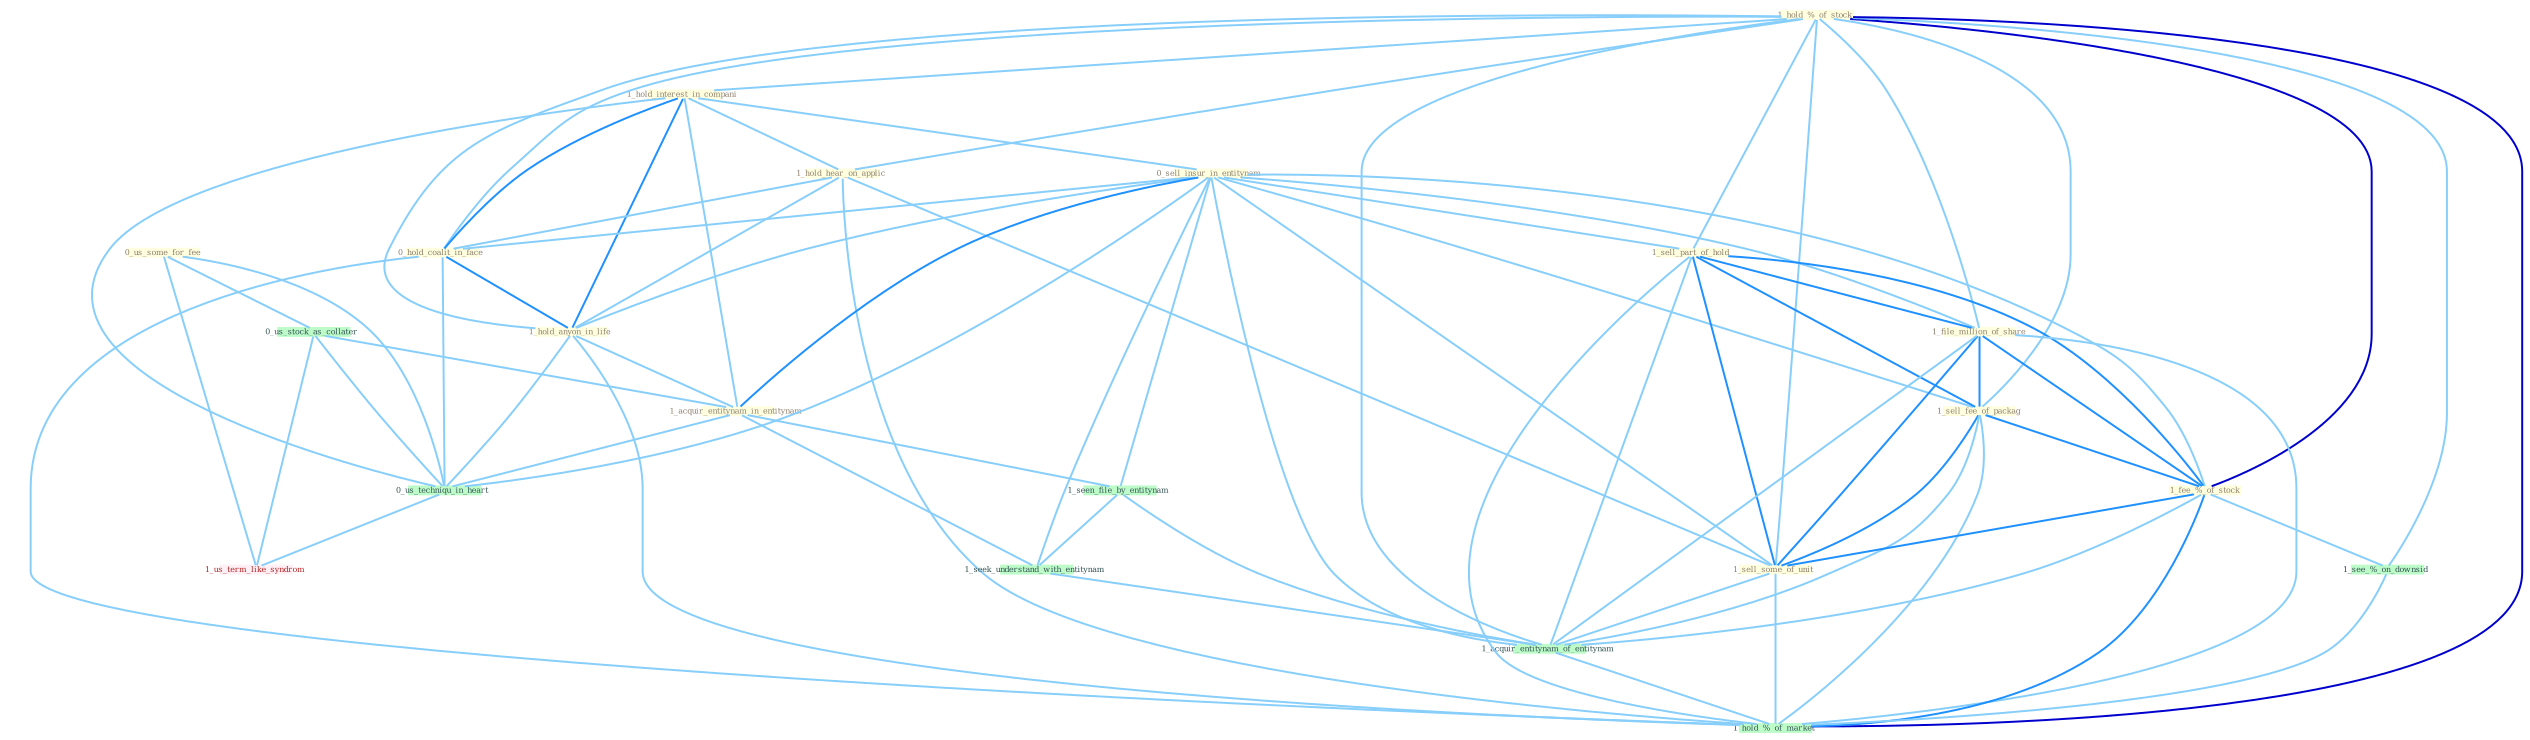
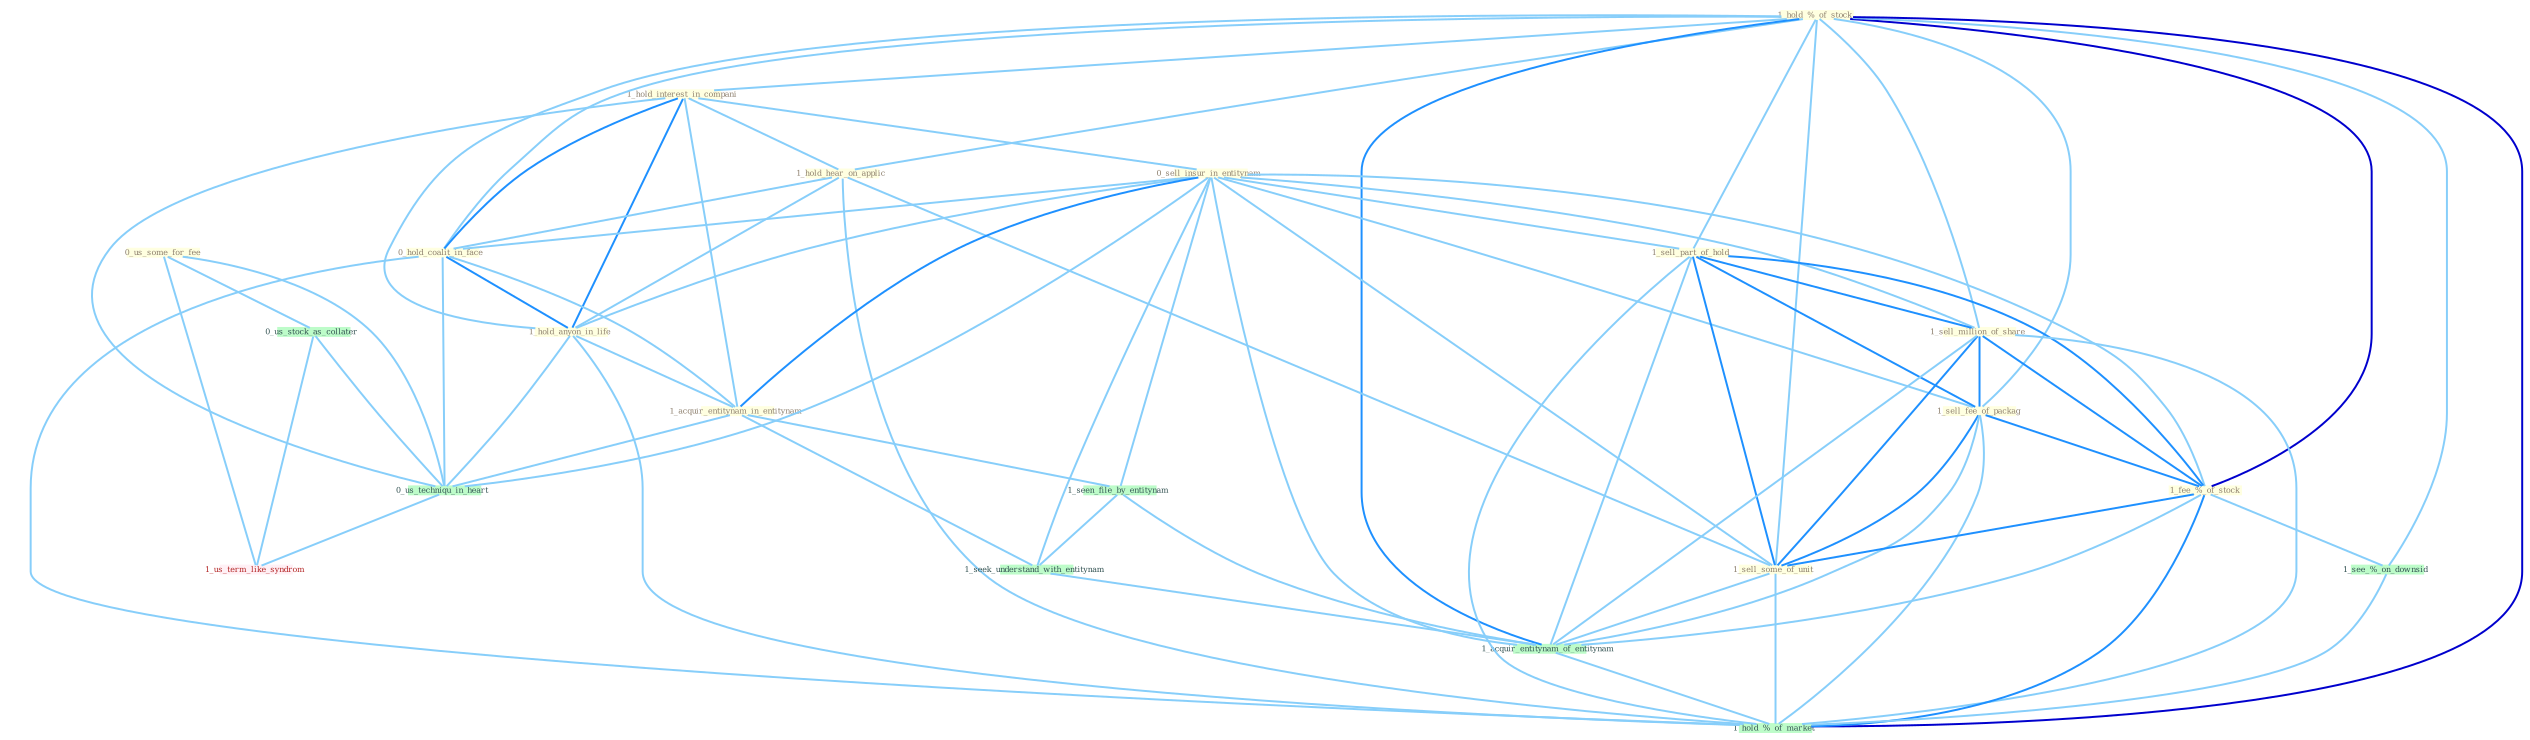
(1362, 244) -> (1362, 244)
(1980, 332) -> (1980, 332)
(526, 372) -> (623, 327)
